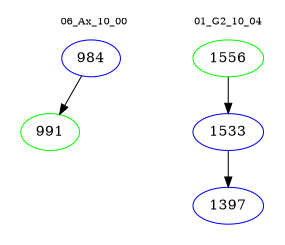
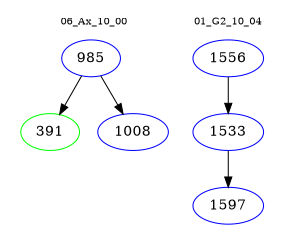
(91, 58) -> (91, 58)
(228, 58) -> (228, 58)
(50, 132) -> (50, 132)
none -> (133, 132)
(228, 206) -> (228, 206)
